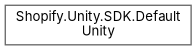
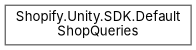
(98, 25) -> (98, 25)
